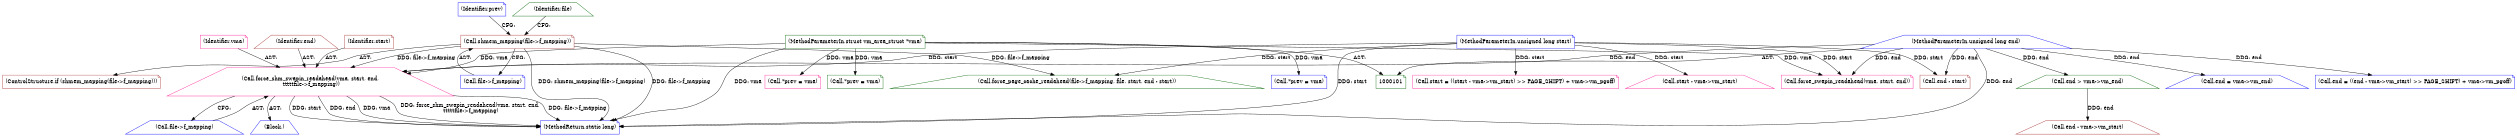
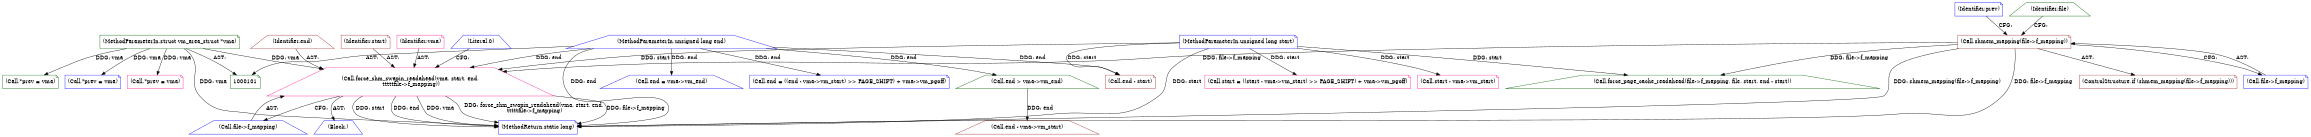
none -> (481, 42)
(1700, 82) -> (1458, 82)
(1847, 82) -> none
